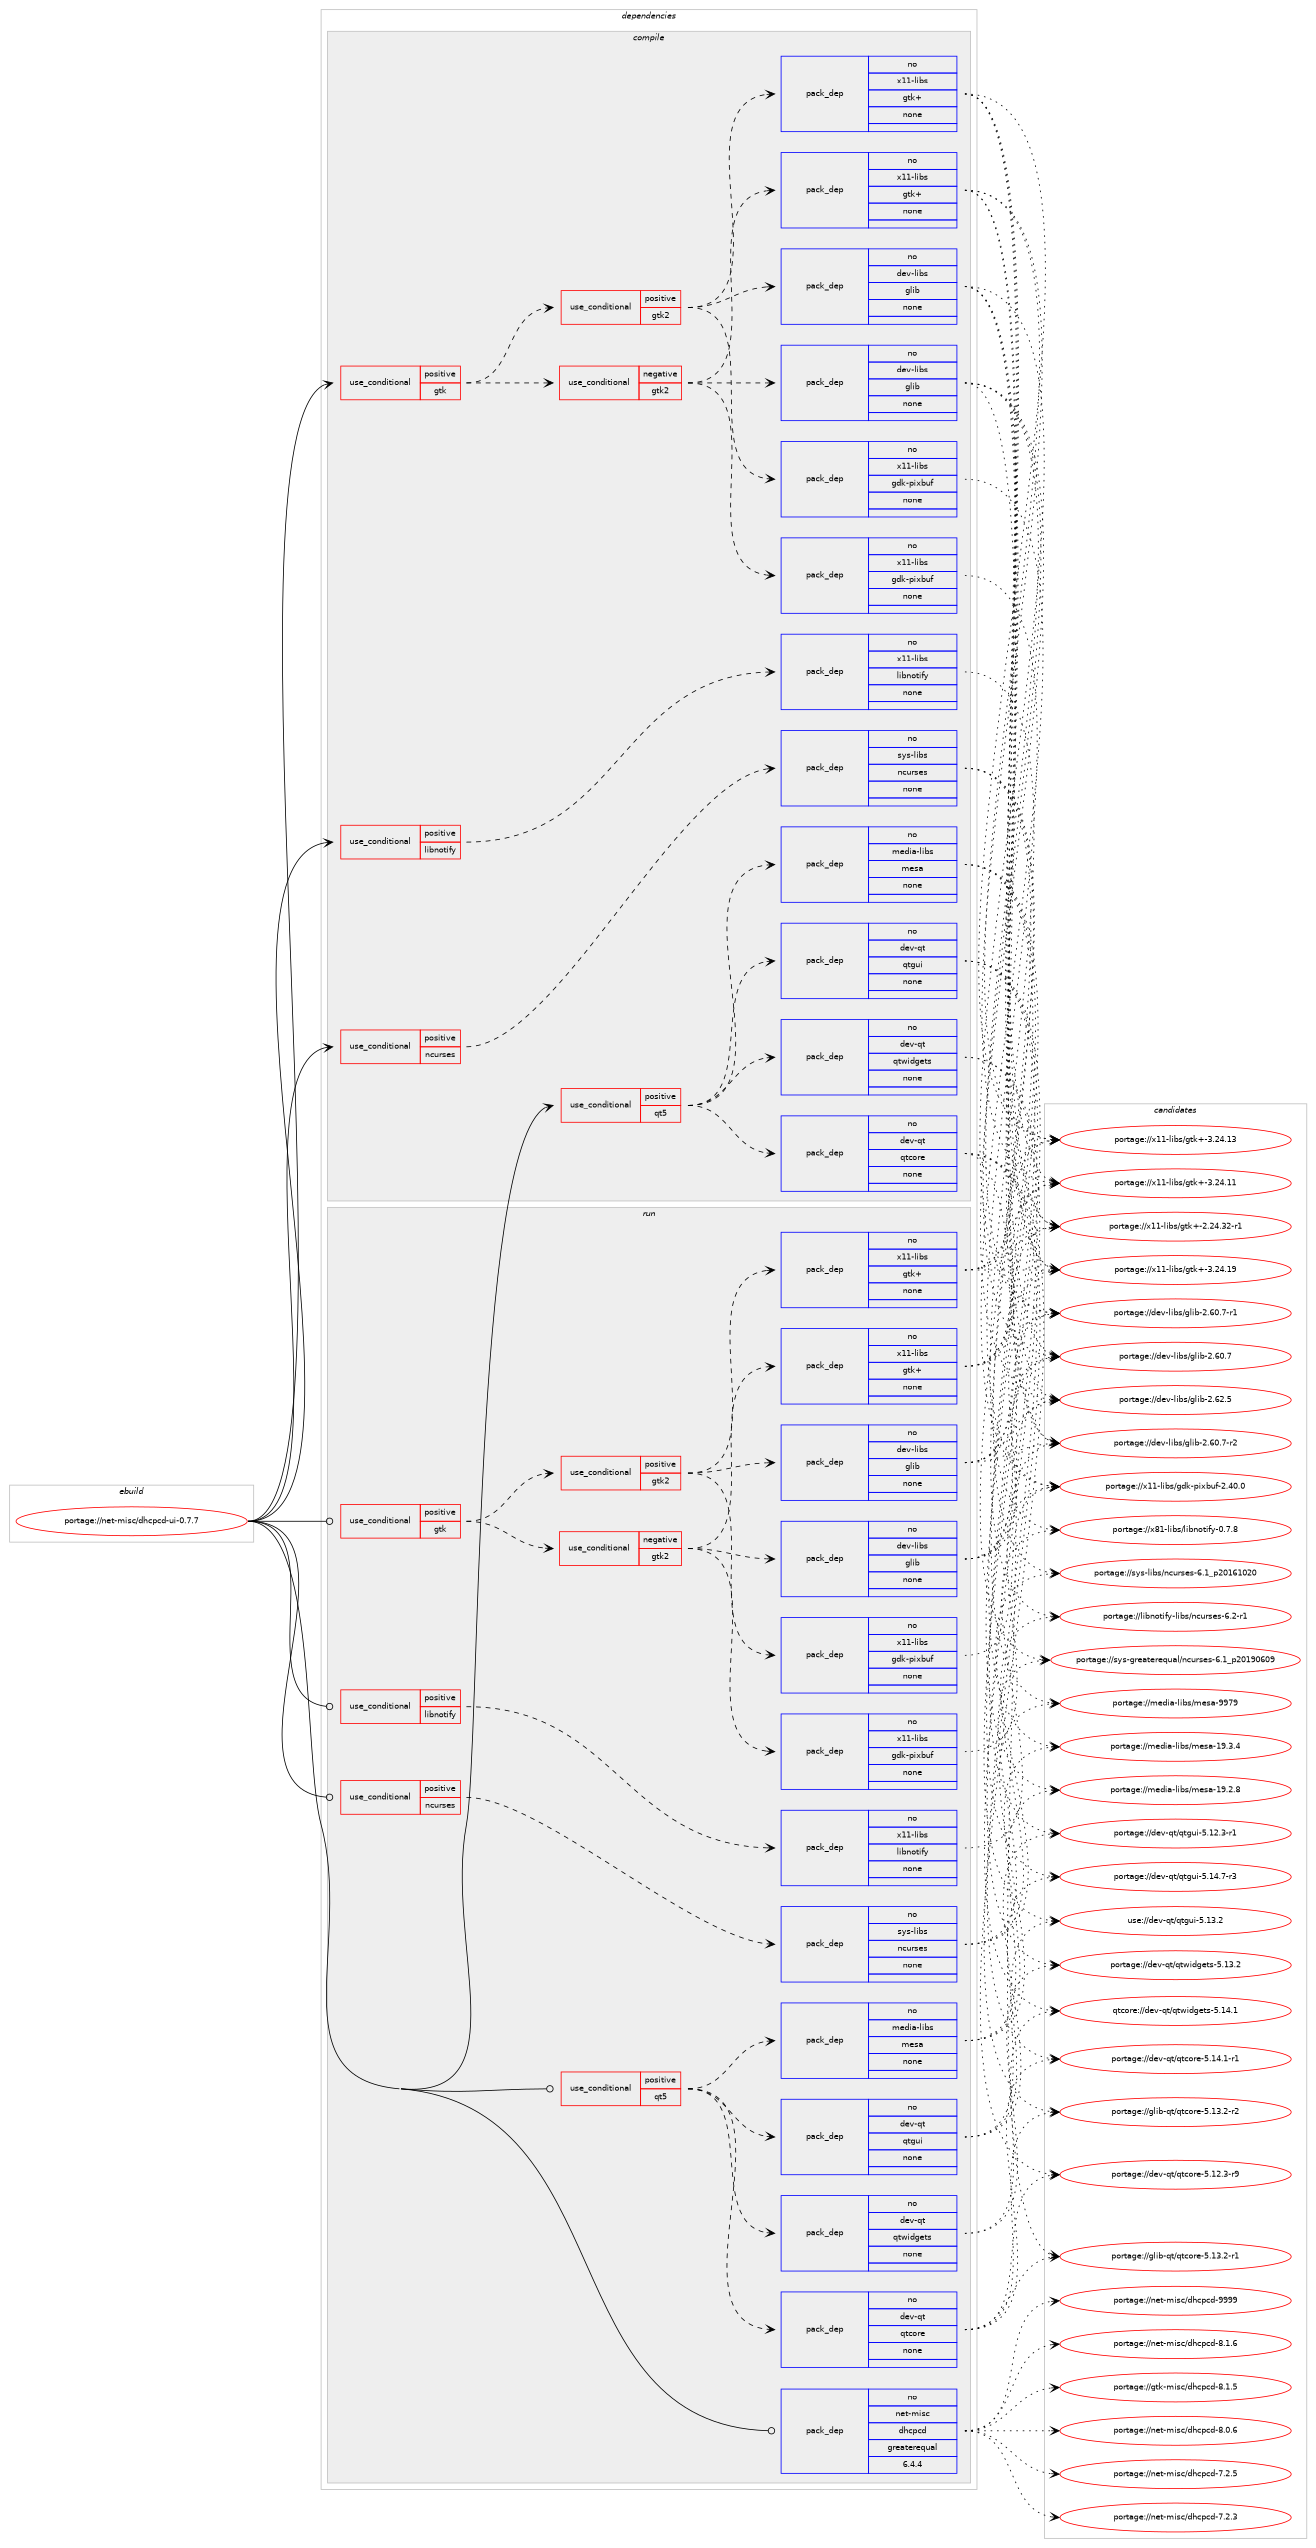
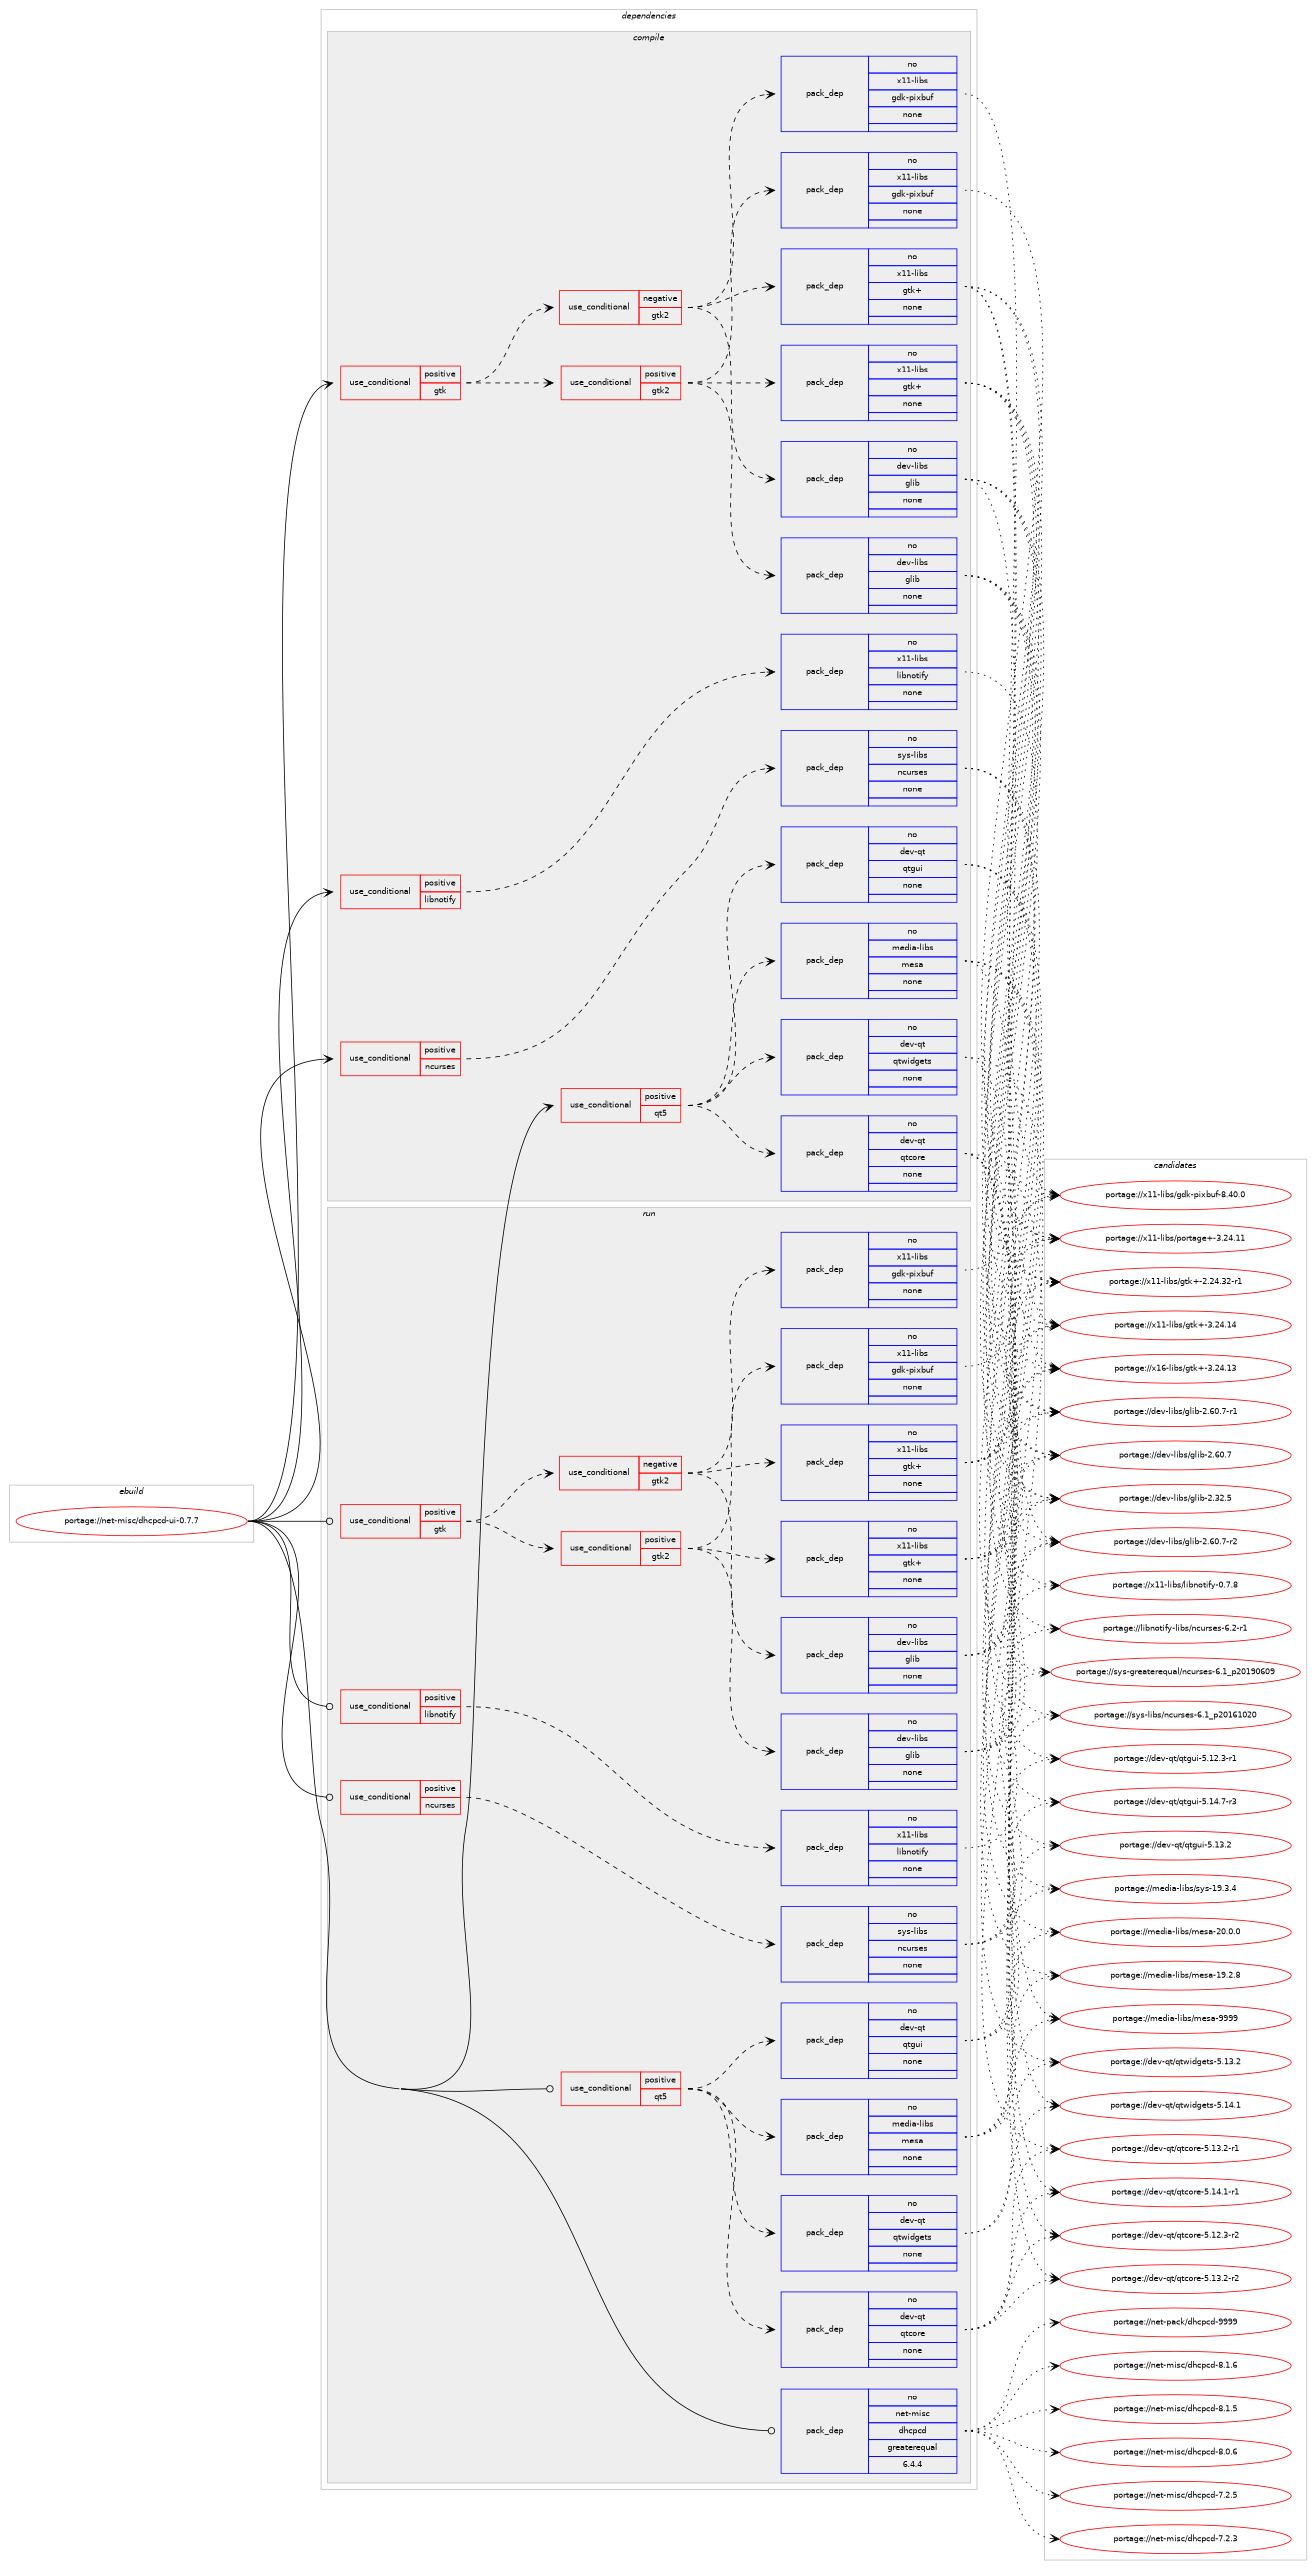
(1176, 1140) -> (1176, 1369)
(1176, 1183) -> (1176, 1239)
(1176, 1270) -> (1176, 1325)
(1176, 1400) -> (1176, 1499)
(1176, 1487) -> (1176, 1195)
(1176, 1530) -> (1176, 1585)
(1176, 1703) -> (1176, 2019)
(1176, 1747) -> (1176, 1889)
(1176, 1921) -> (1176, 1846)
none -> (1176, 1932)
(1176, 2011) -> (1176, 2106)
(1176, 2112) -> (1176, 2279)
(1176, 2175) -> (1176, 2236)
(1176, 2257) -> (1176, 2149)
(1176, 2301) -> (1176, 2322)
(1176, 2387) -> (1176, 2409)
